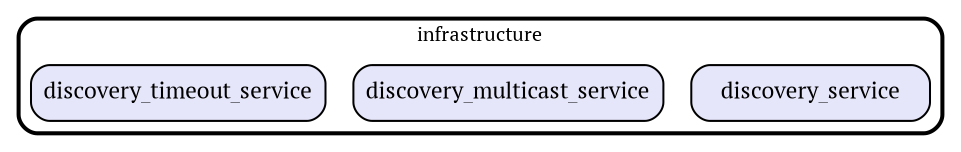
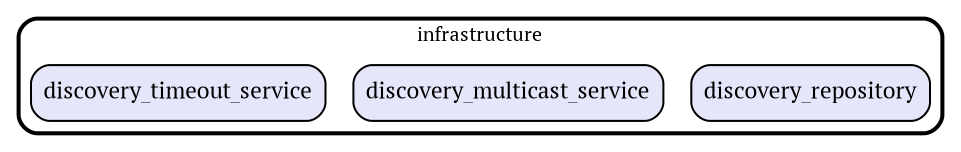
(811, 93) -> (811, 93)
